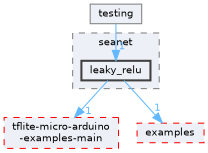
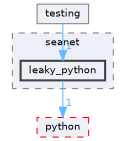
(116, 71) -> (63, 71)
(61, 133) -> none
(171, 133) -> (63, 127)
